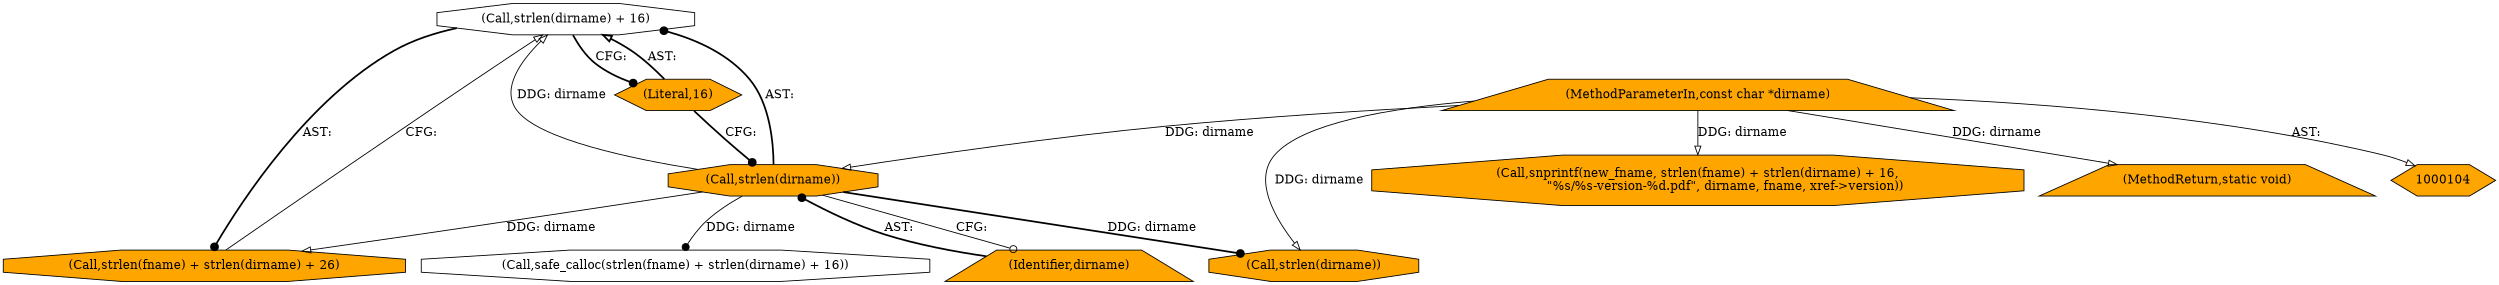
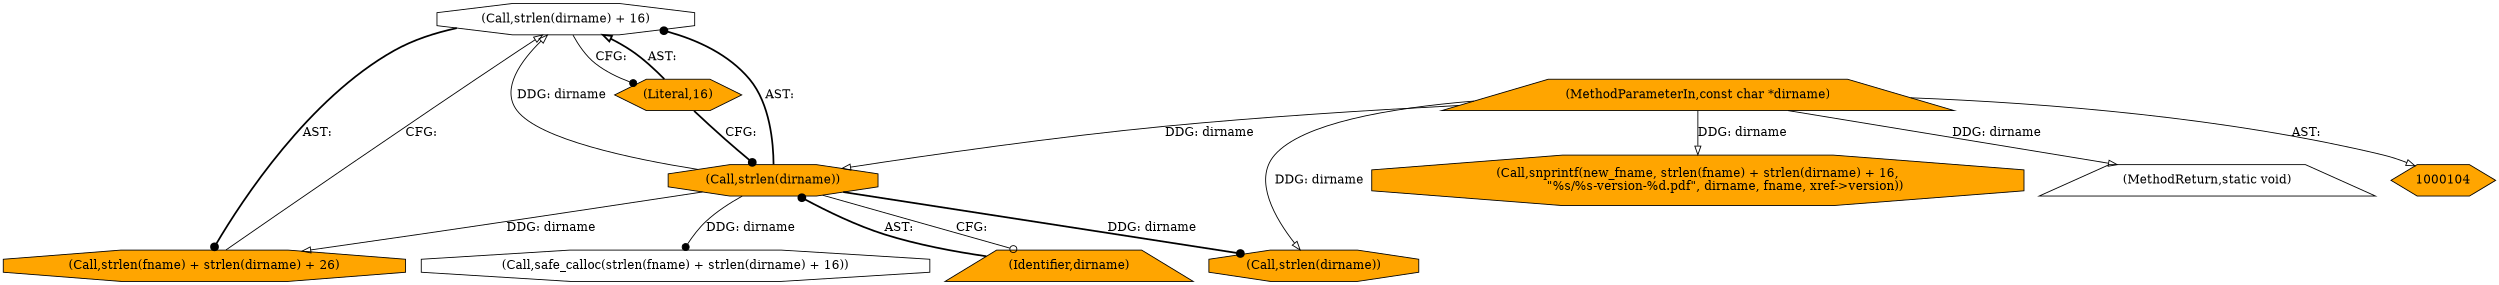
(597, 64) -> (597, 64)
(2207, 180) -> (2207, 180)
